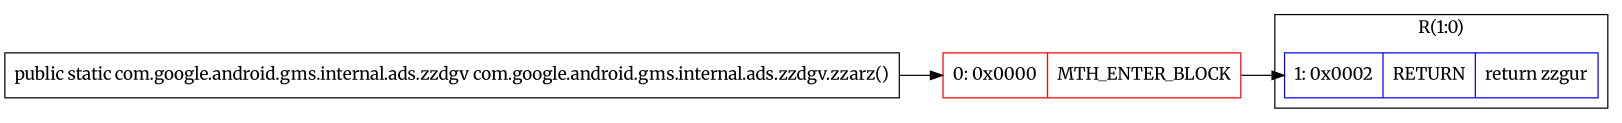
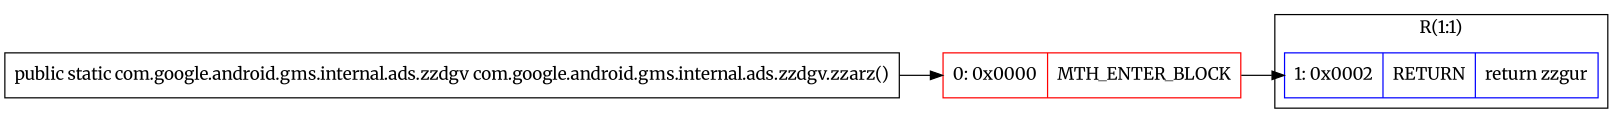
(1441, 29) -> (1441, 29)
